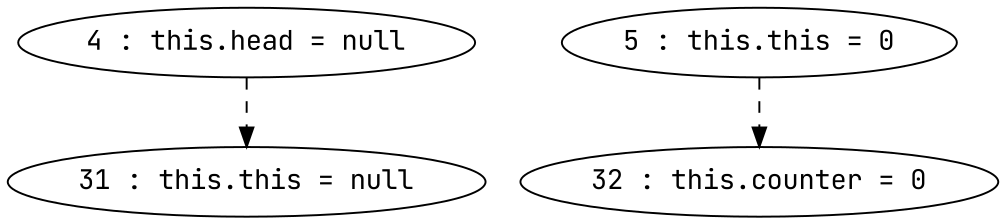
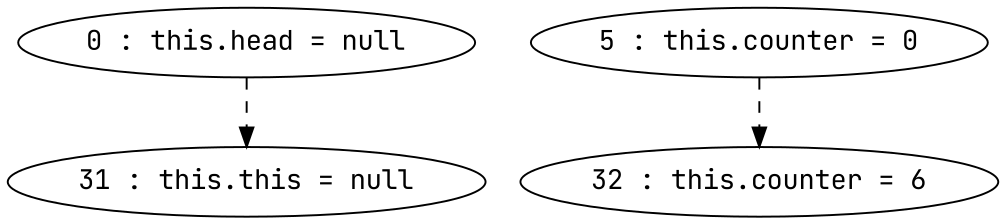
(247, 43) -> (247, 43)
(759, 43) -> (759, 43)
(759, 182) -> (759, 182)
